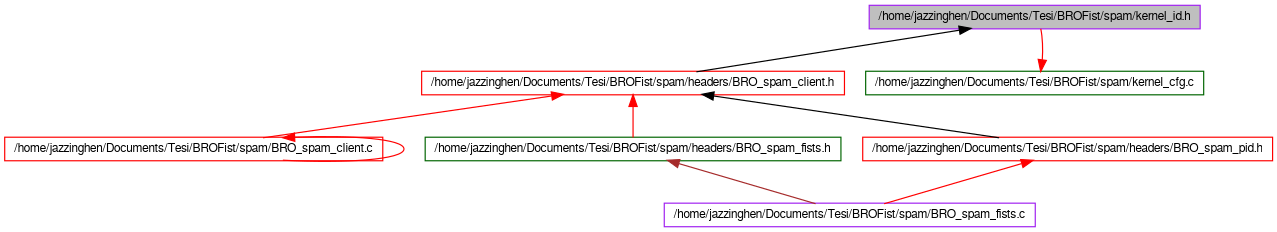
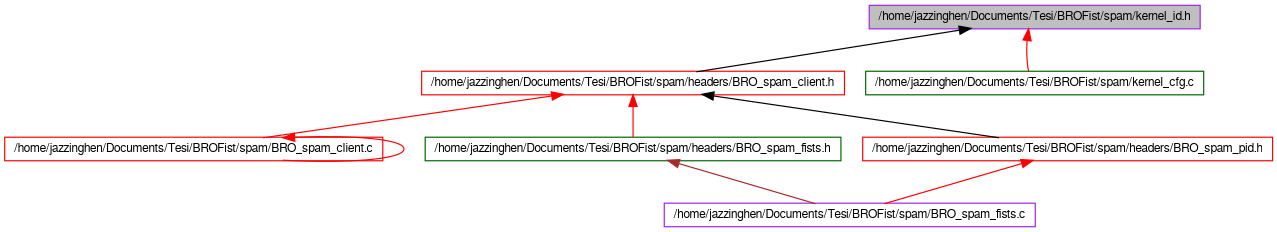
(1043, 44) -> (1027, 56)
